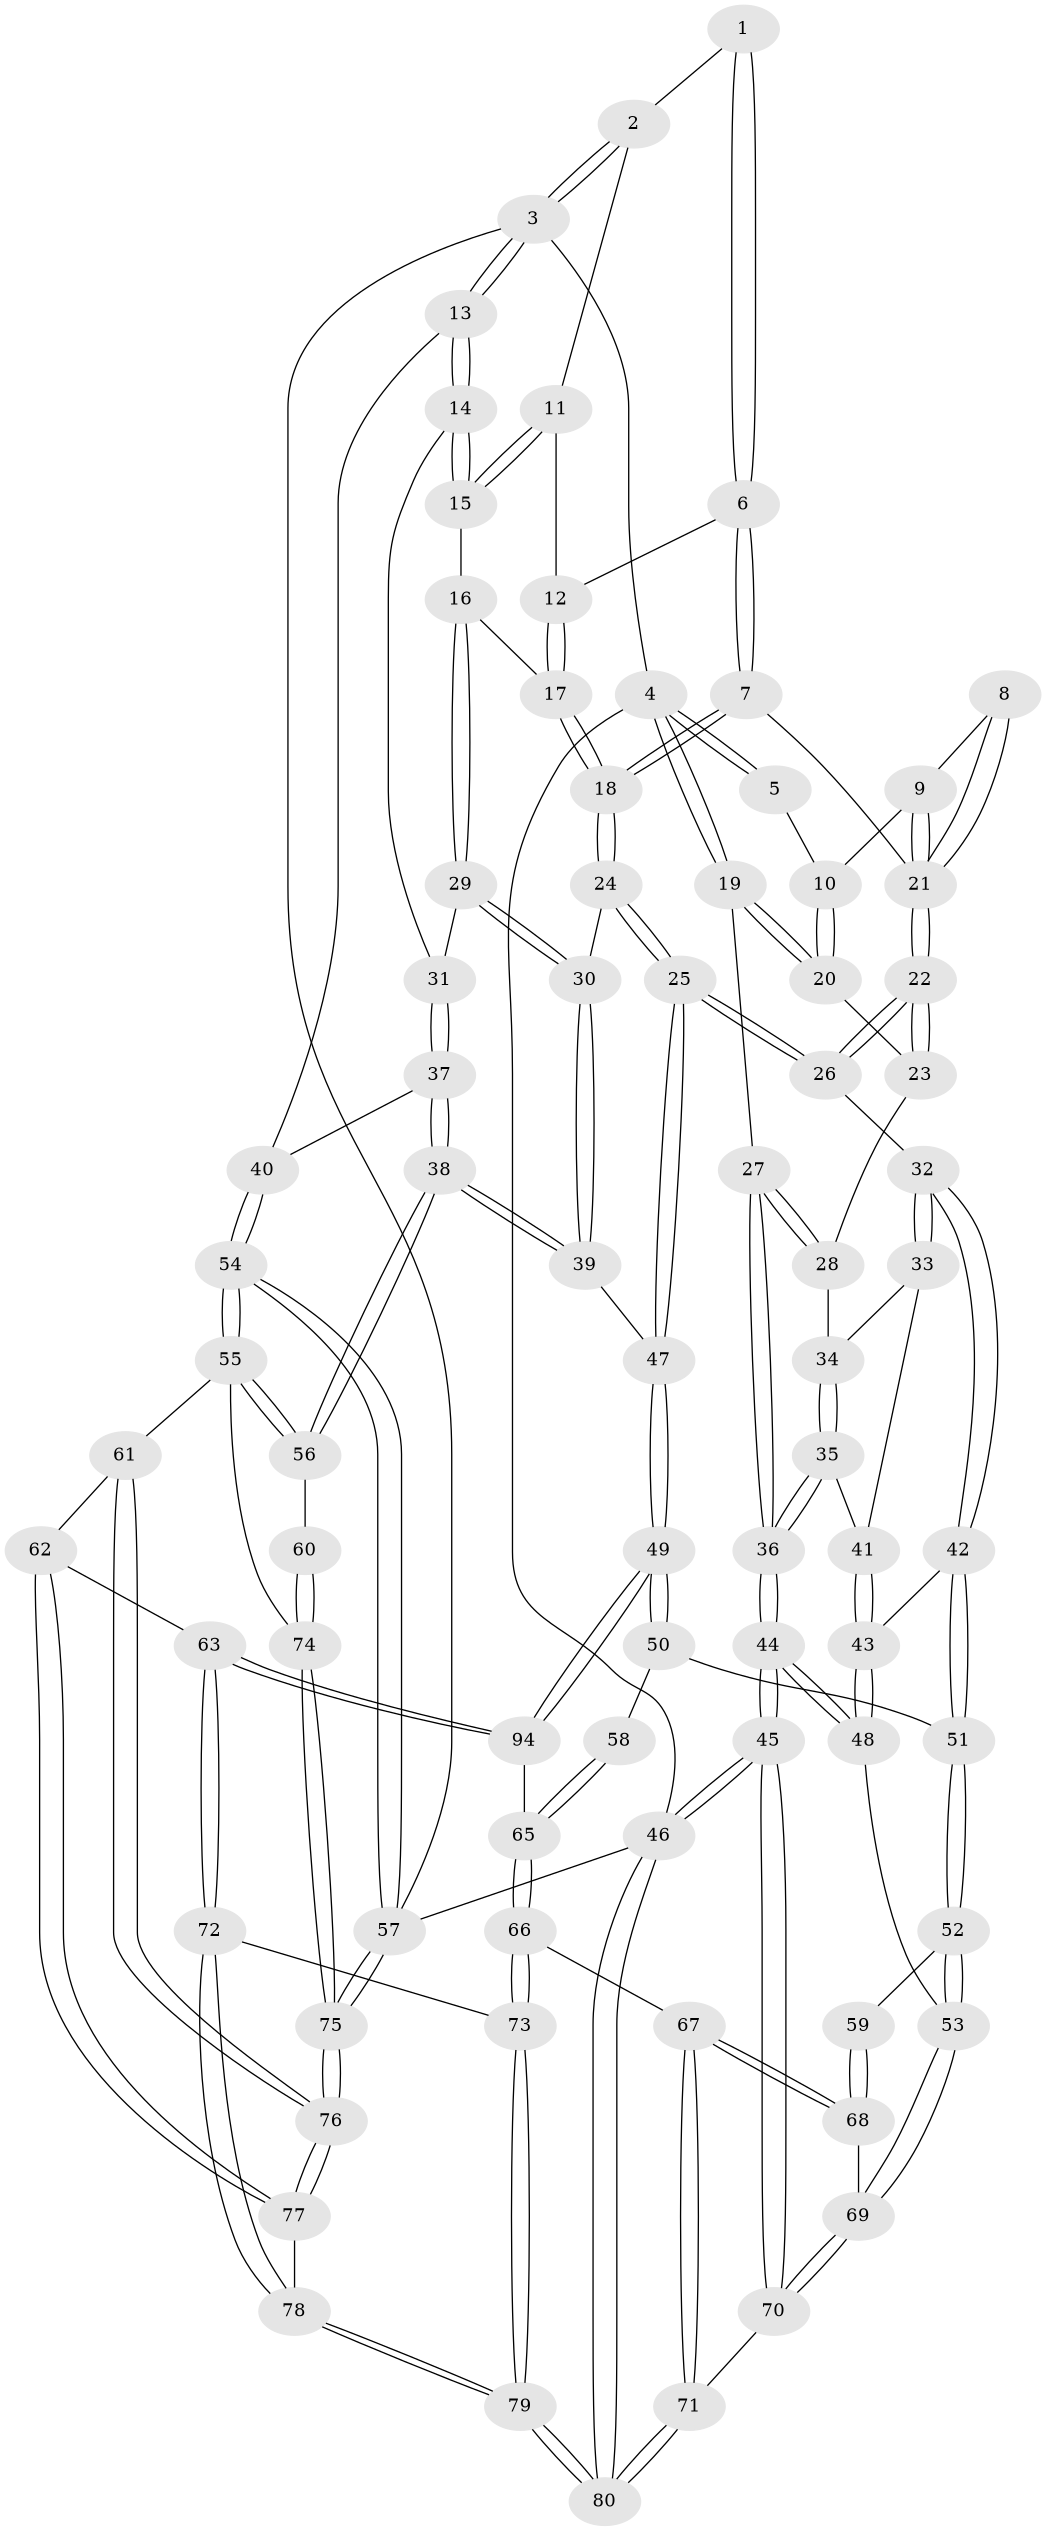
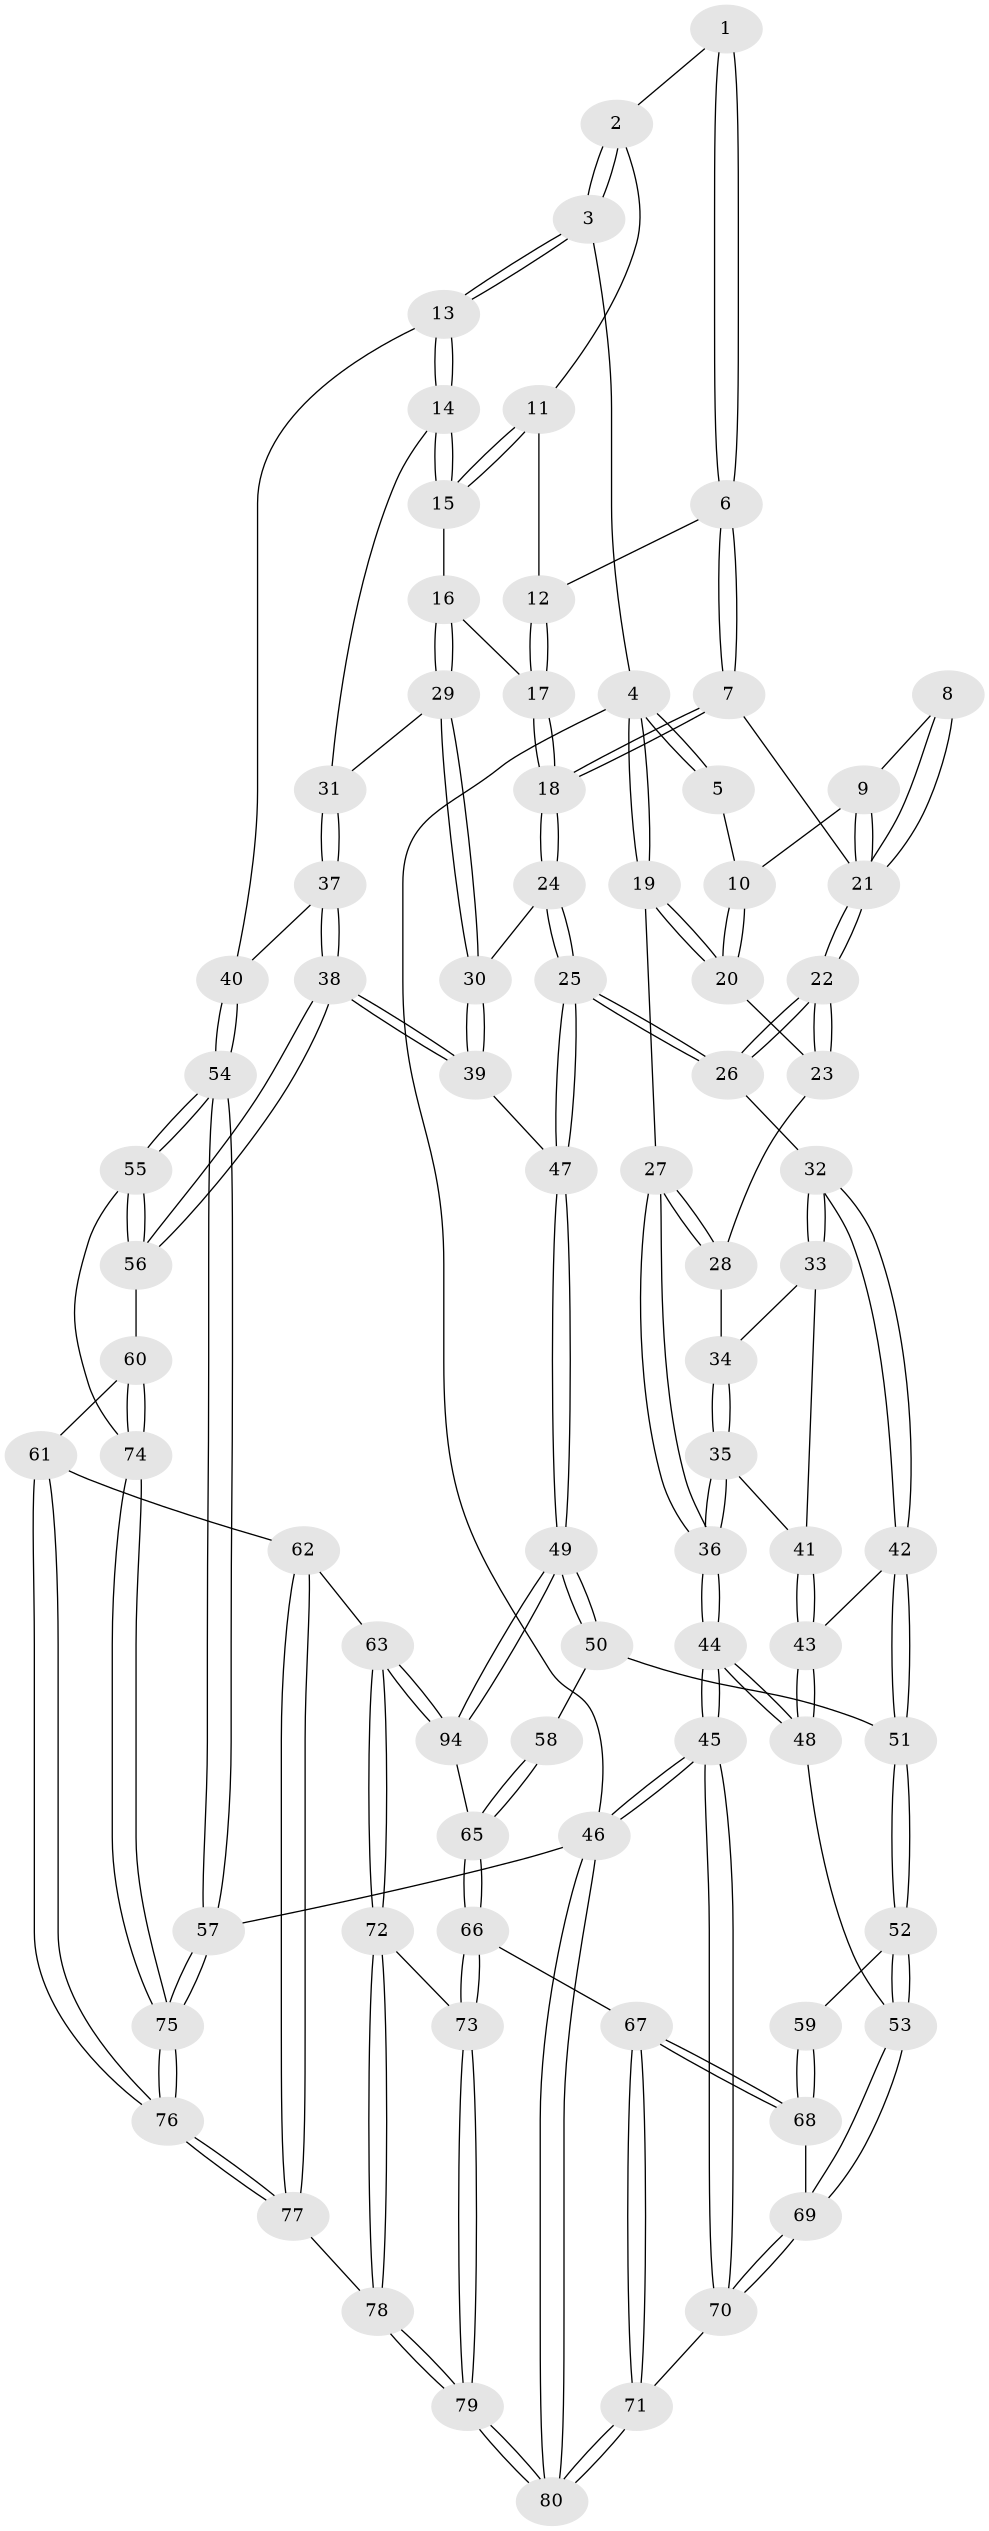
(297, 983) -> none
(178, 1408) -> (89, 1408)
